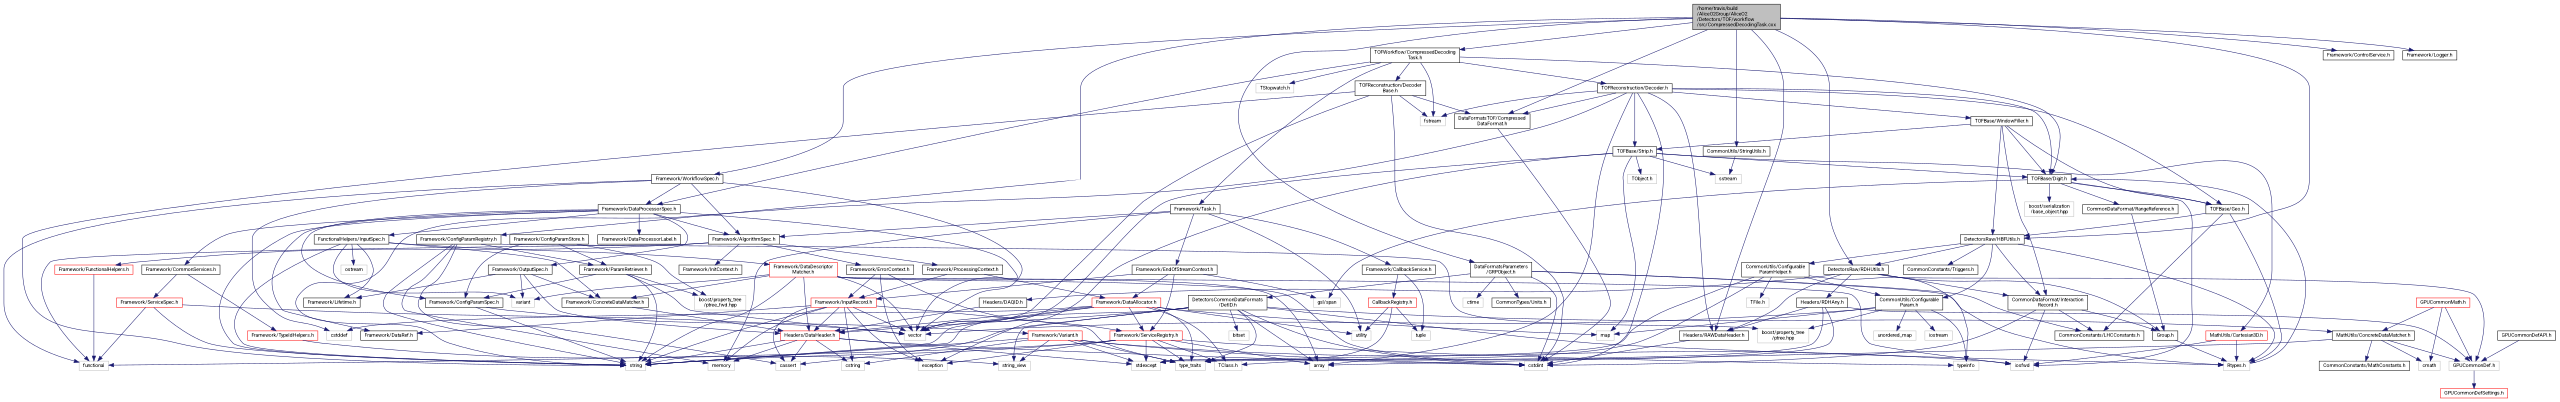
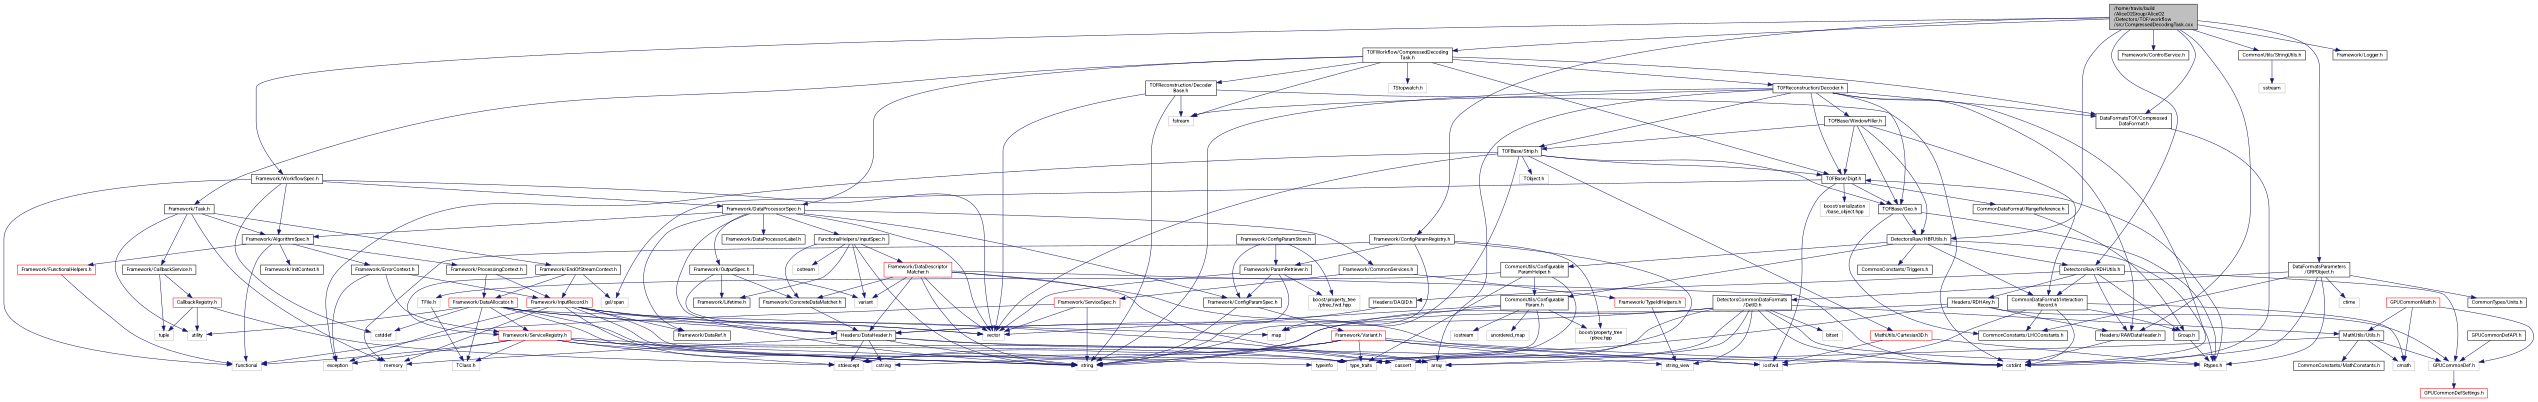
(1439, 104) -> (1773, 74)
(1680, 165) -> (1714, 161)
none -> (2255, 310)
(810, 336) -> (866, 336)
(2373, 336) -> (2361, 336)
(1646, 339) -> (450, 338)
